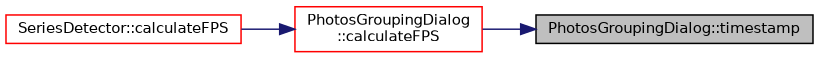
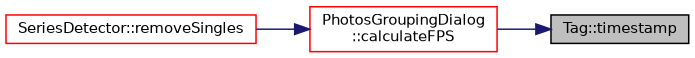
(124, 29) -> (131, 29)
(674, 29) -> (620, 29)
